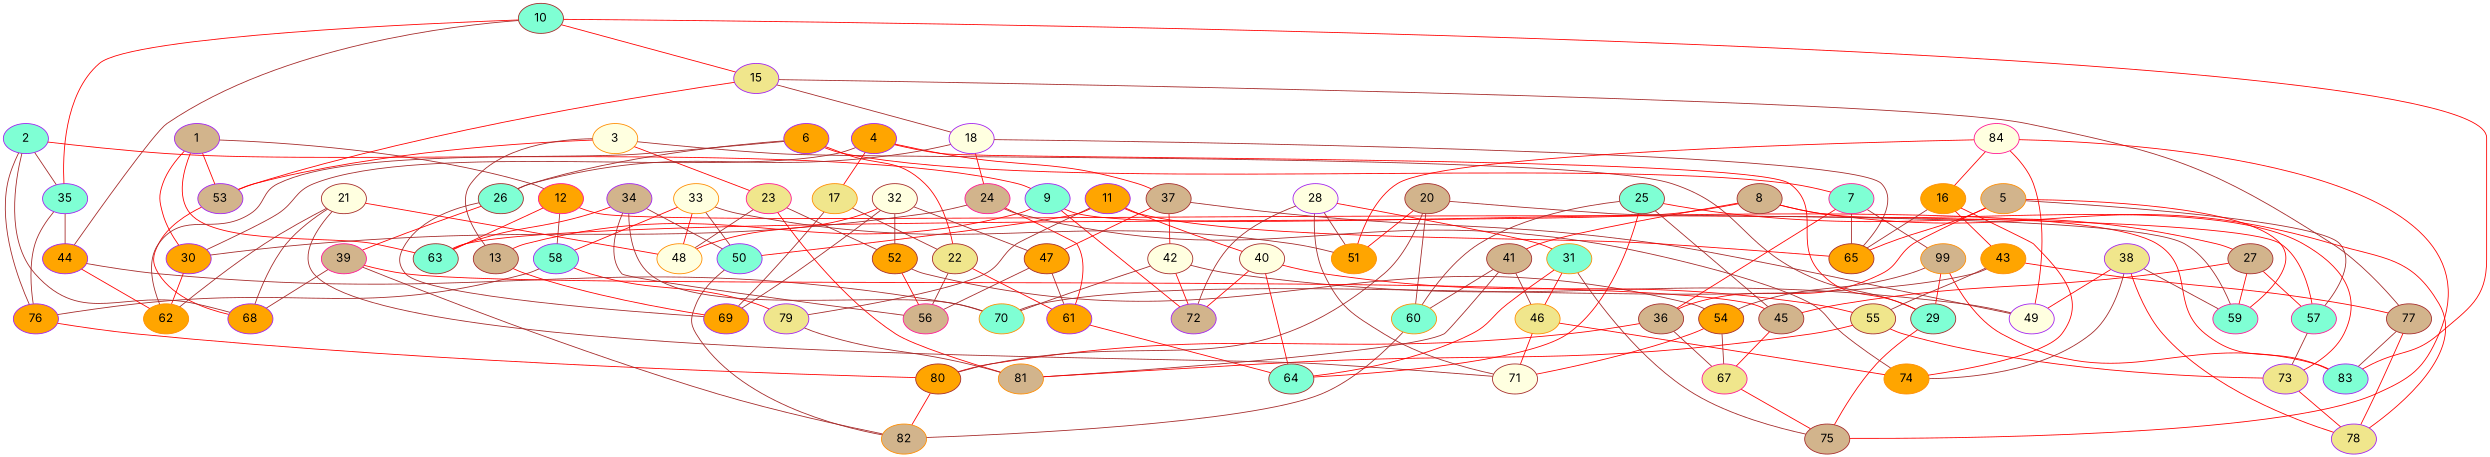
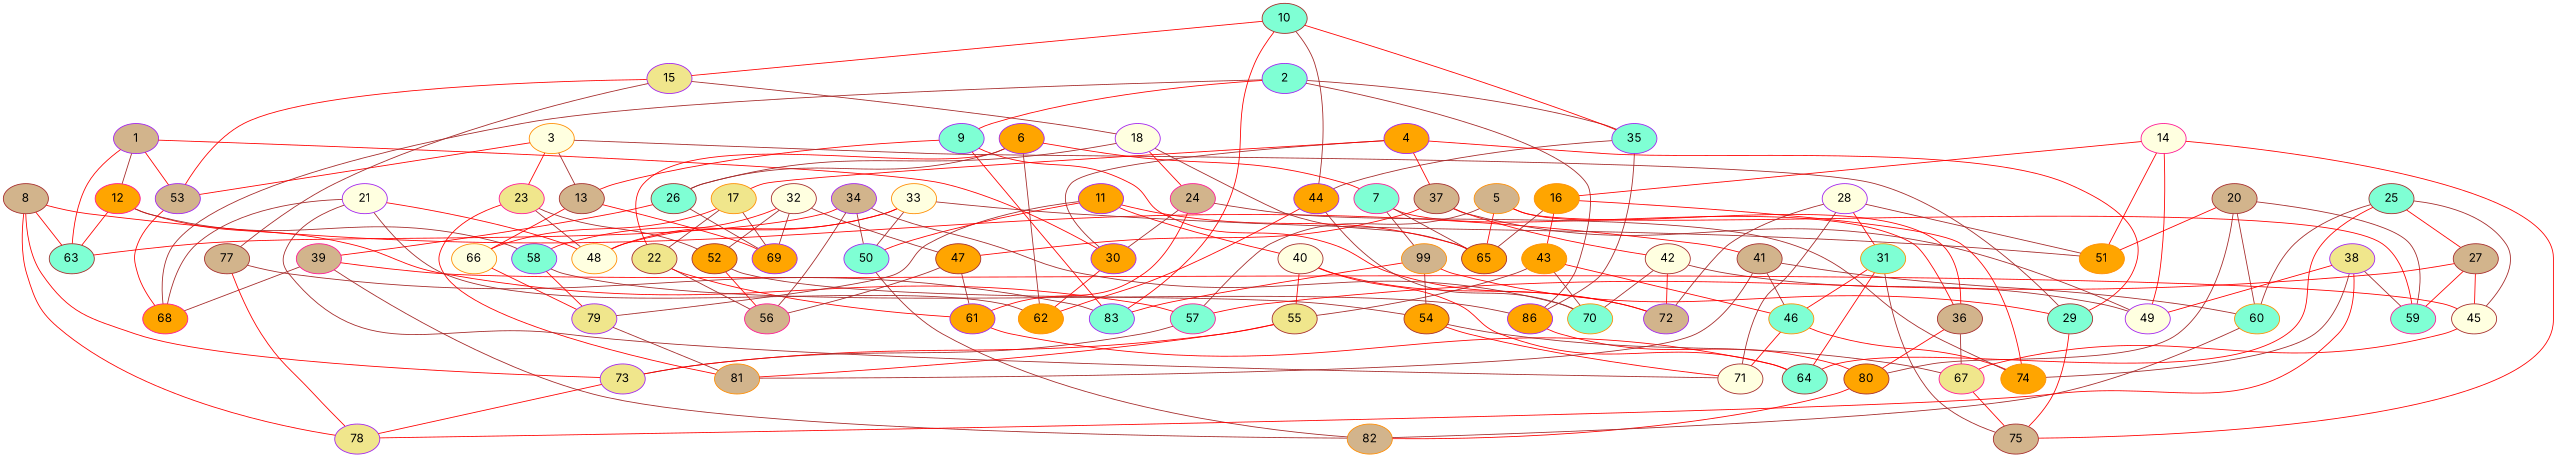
(1997, 139) -> (2164, 139)
(344, 199) -> (365, 199)
none -> (474, 259)
(2207, 286) -> (1673, 290)
(36, 319) -> (1530, 319)
(250, 319) -> (165, 319)
(1538, 319) -> (1791, 319)
(1781, 319) -> (2474, 319)
